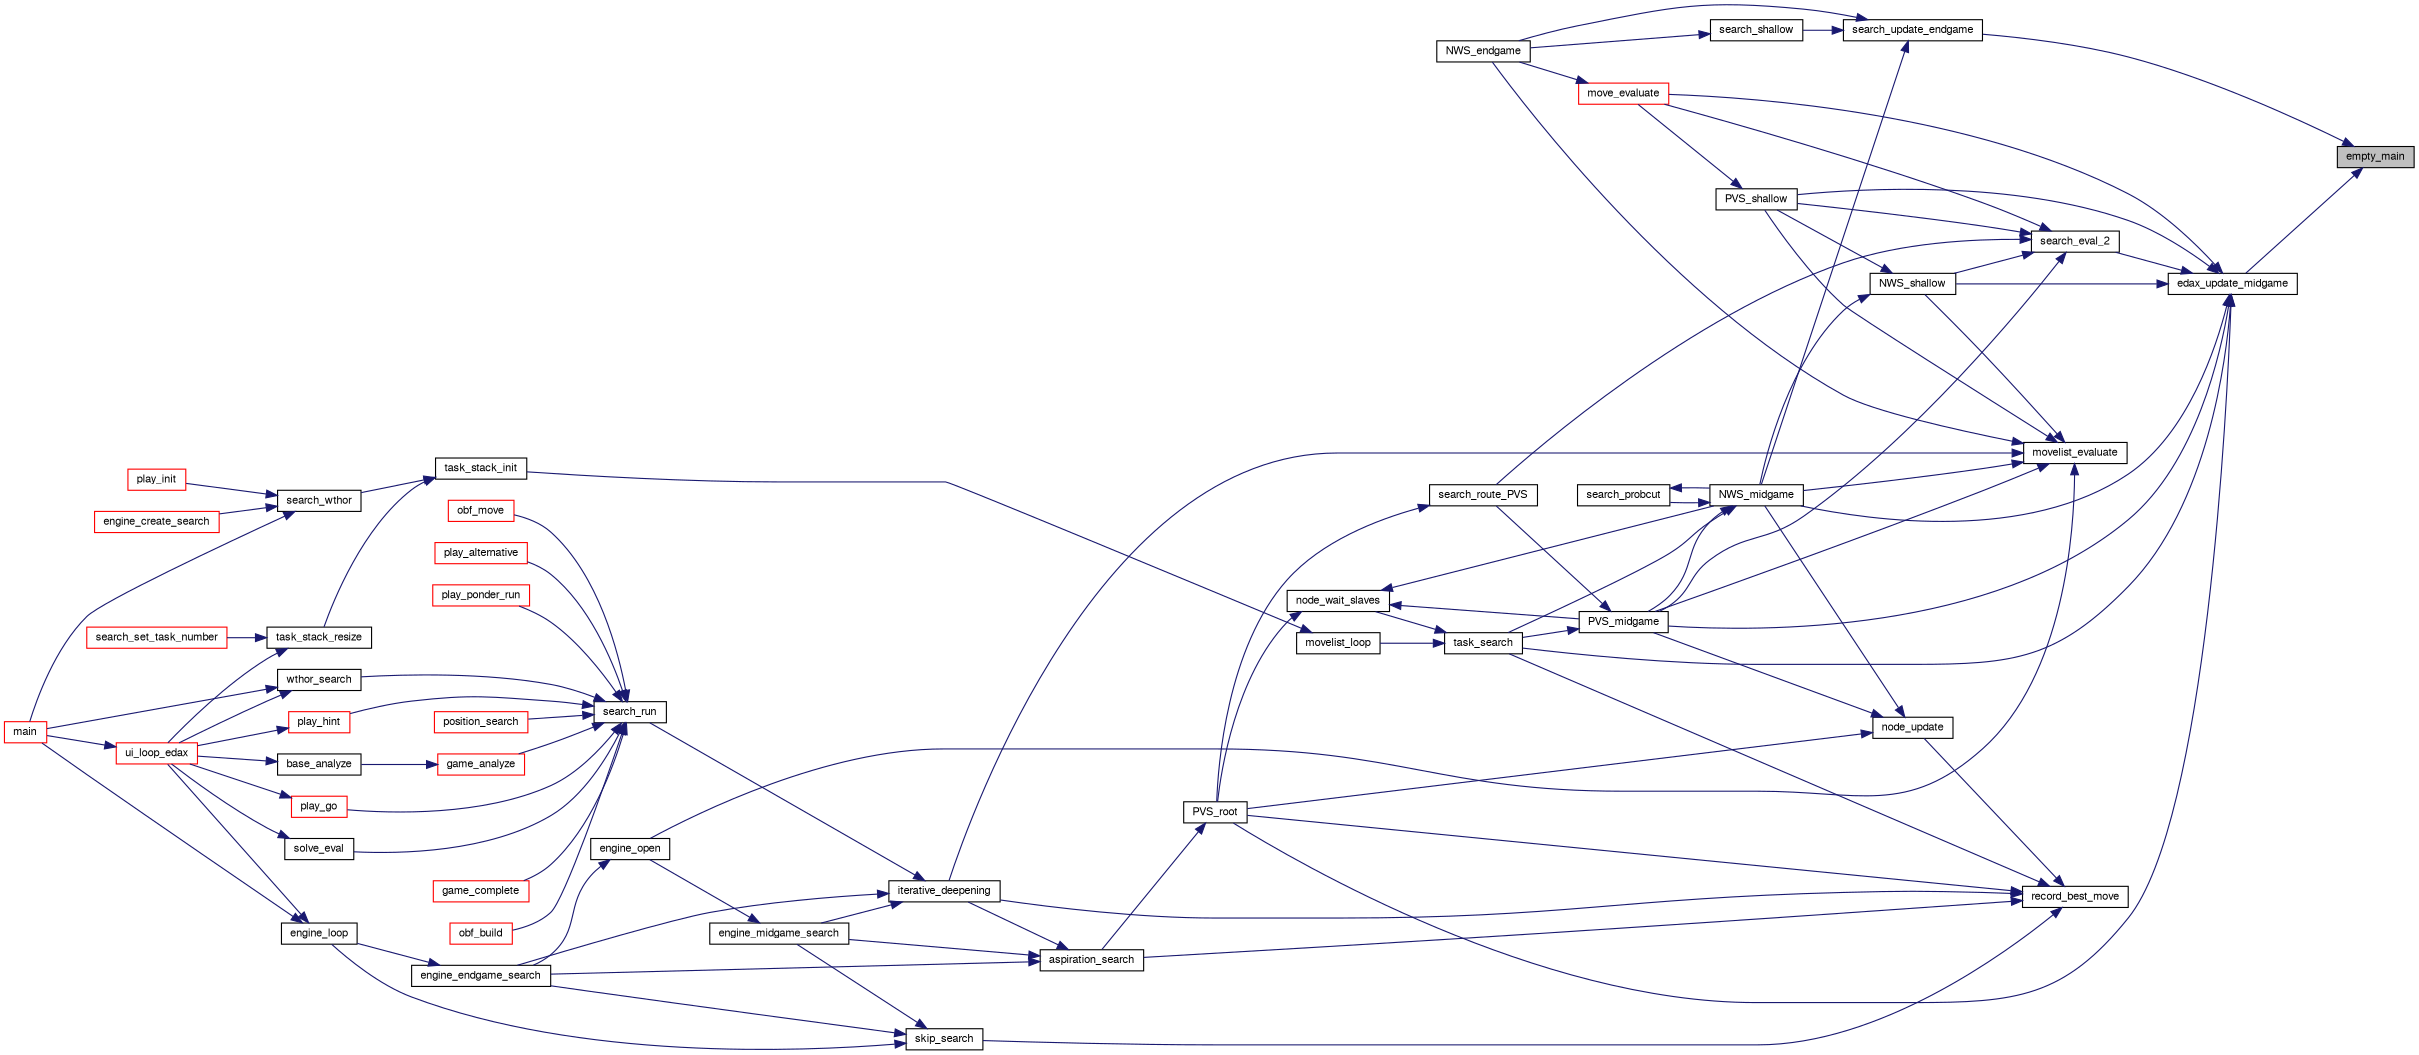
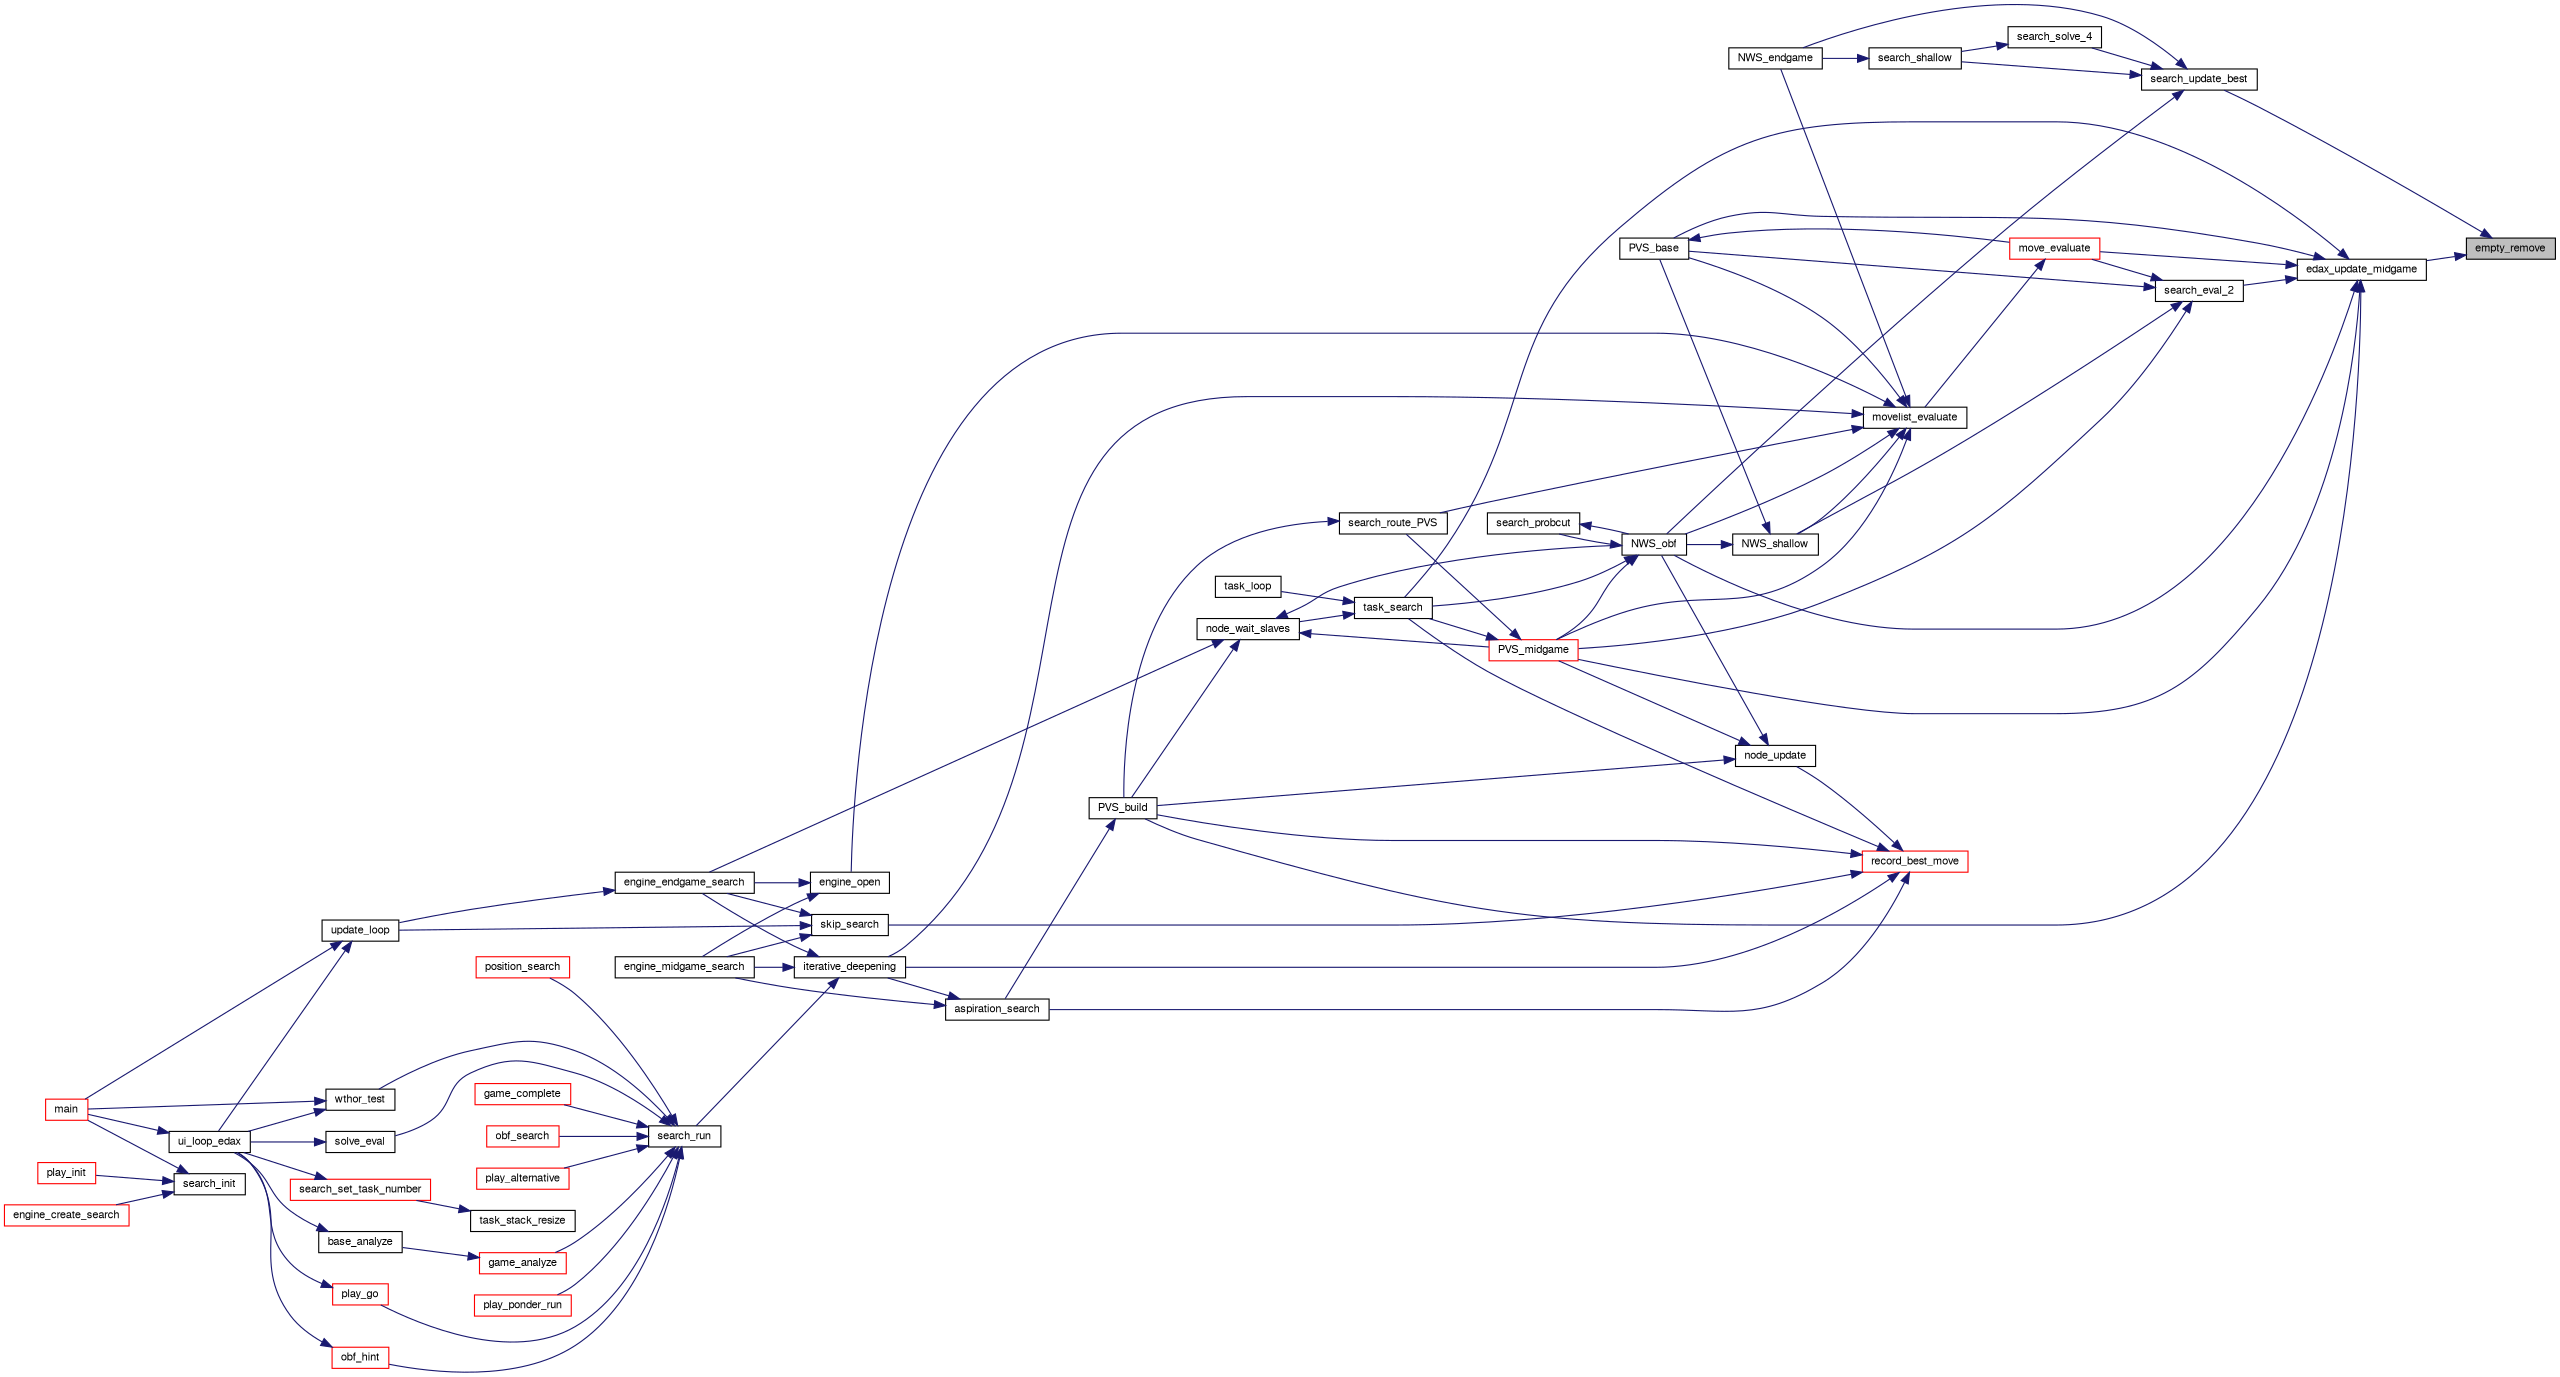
(1913, 30) -> (2199, 80)
none -> (2055, 37)
(1548, 71) -> (1981, 338)
(2376, 157) -> (2511, 249)
(1757, 199) -> (1654, 249)
(2057, 284) -> none
(1736, 312) -> (1646, 470)
(481, 469) -> none
(1757, 495) -> (1654, 545)
(319, 501) -> (210, 1184)
(481, 511) -> (523, 1136)
(1624, 622) -> (1534, 650)
(1338, 643) -> (1248, 587)
(319, 680) -> (360, 1100)
(225, 689) -> (280, 1164)
(319, 722) -> (360, 1358)
(157, 753) -> (210, 1142)
(1215, 812) -> (1123, 808)
(700, 888) -> (765, 919)
(2075, 897) -> (1915, 862)
(319, 934) -> (360, 931)
(481, 934) -> none
(790, 968) -> (961, 758)
